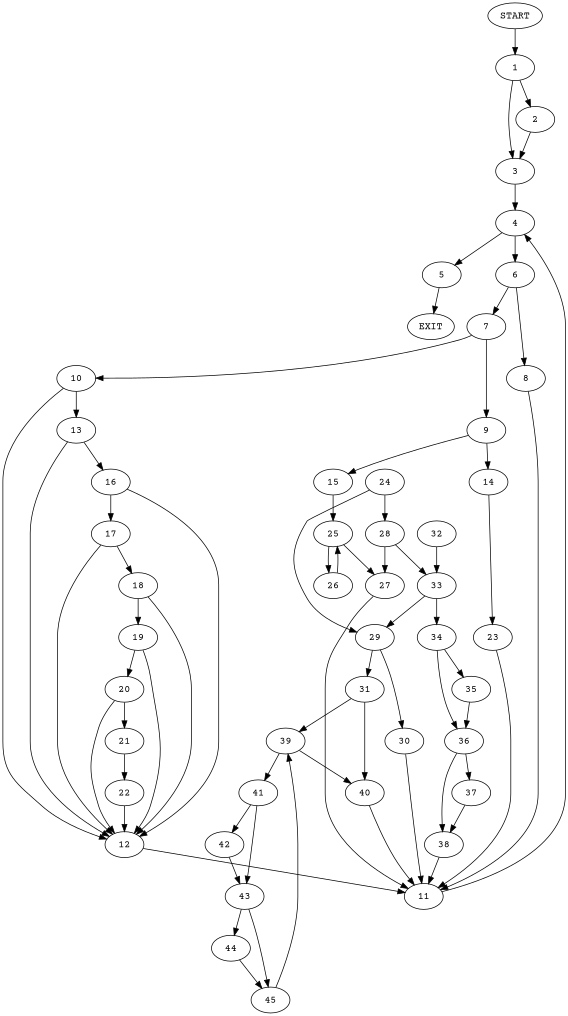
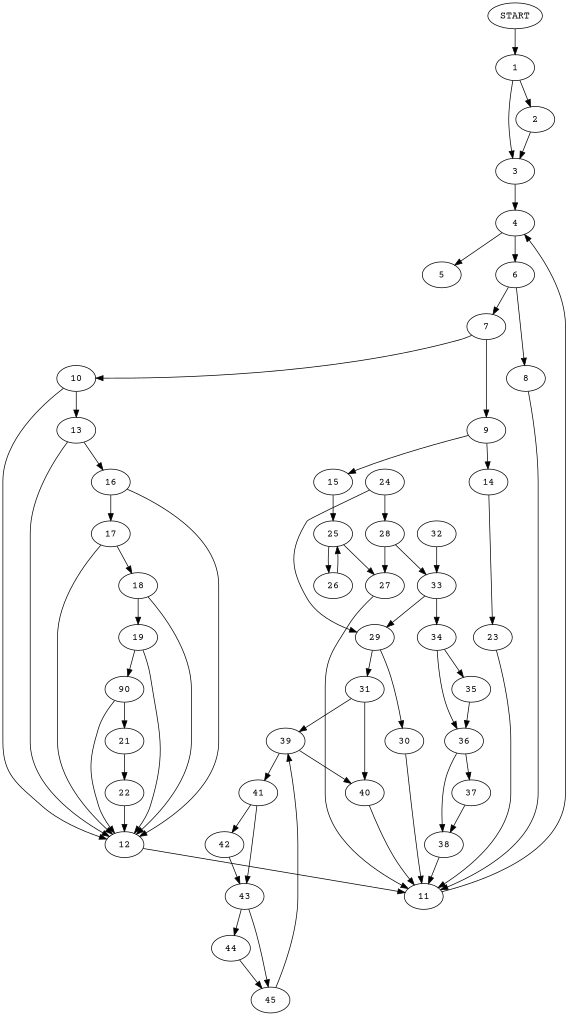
(431, 327) -> none
(124, 689) -> (124, 689)
